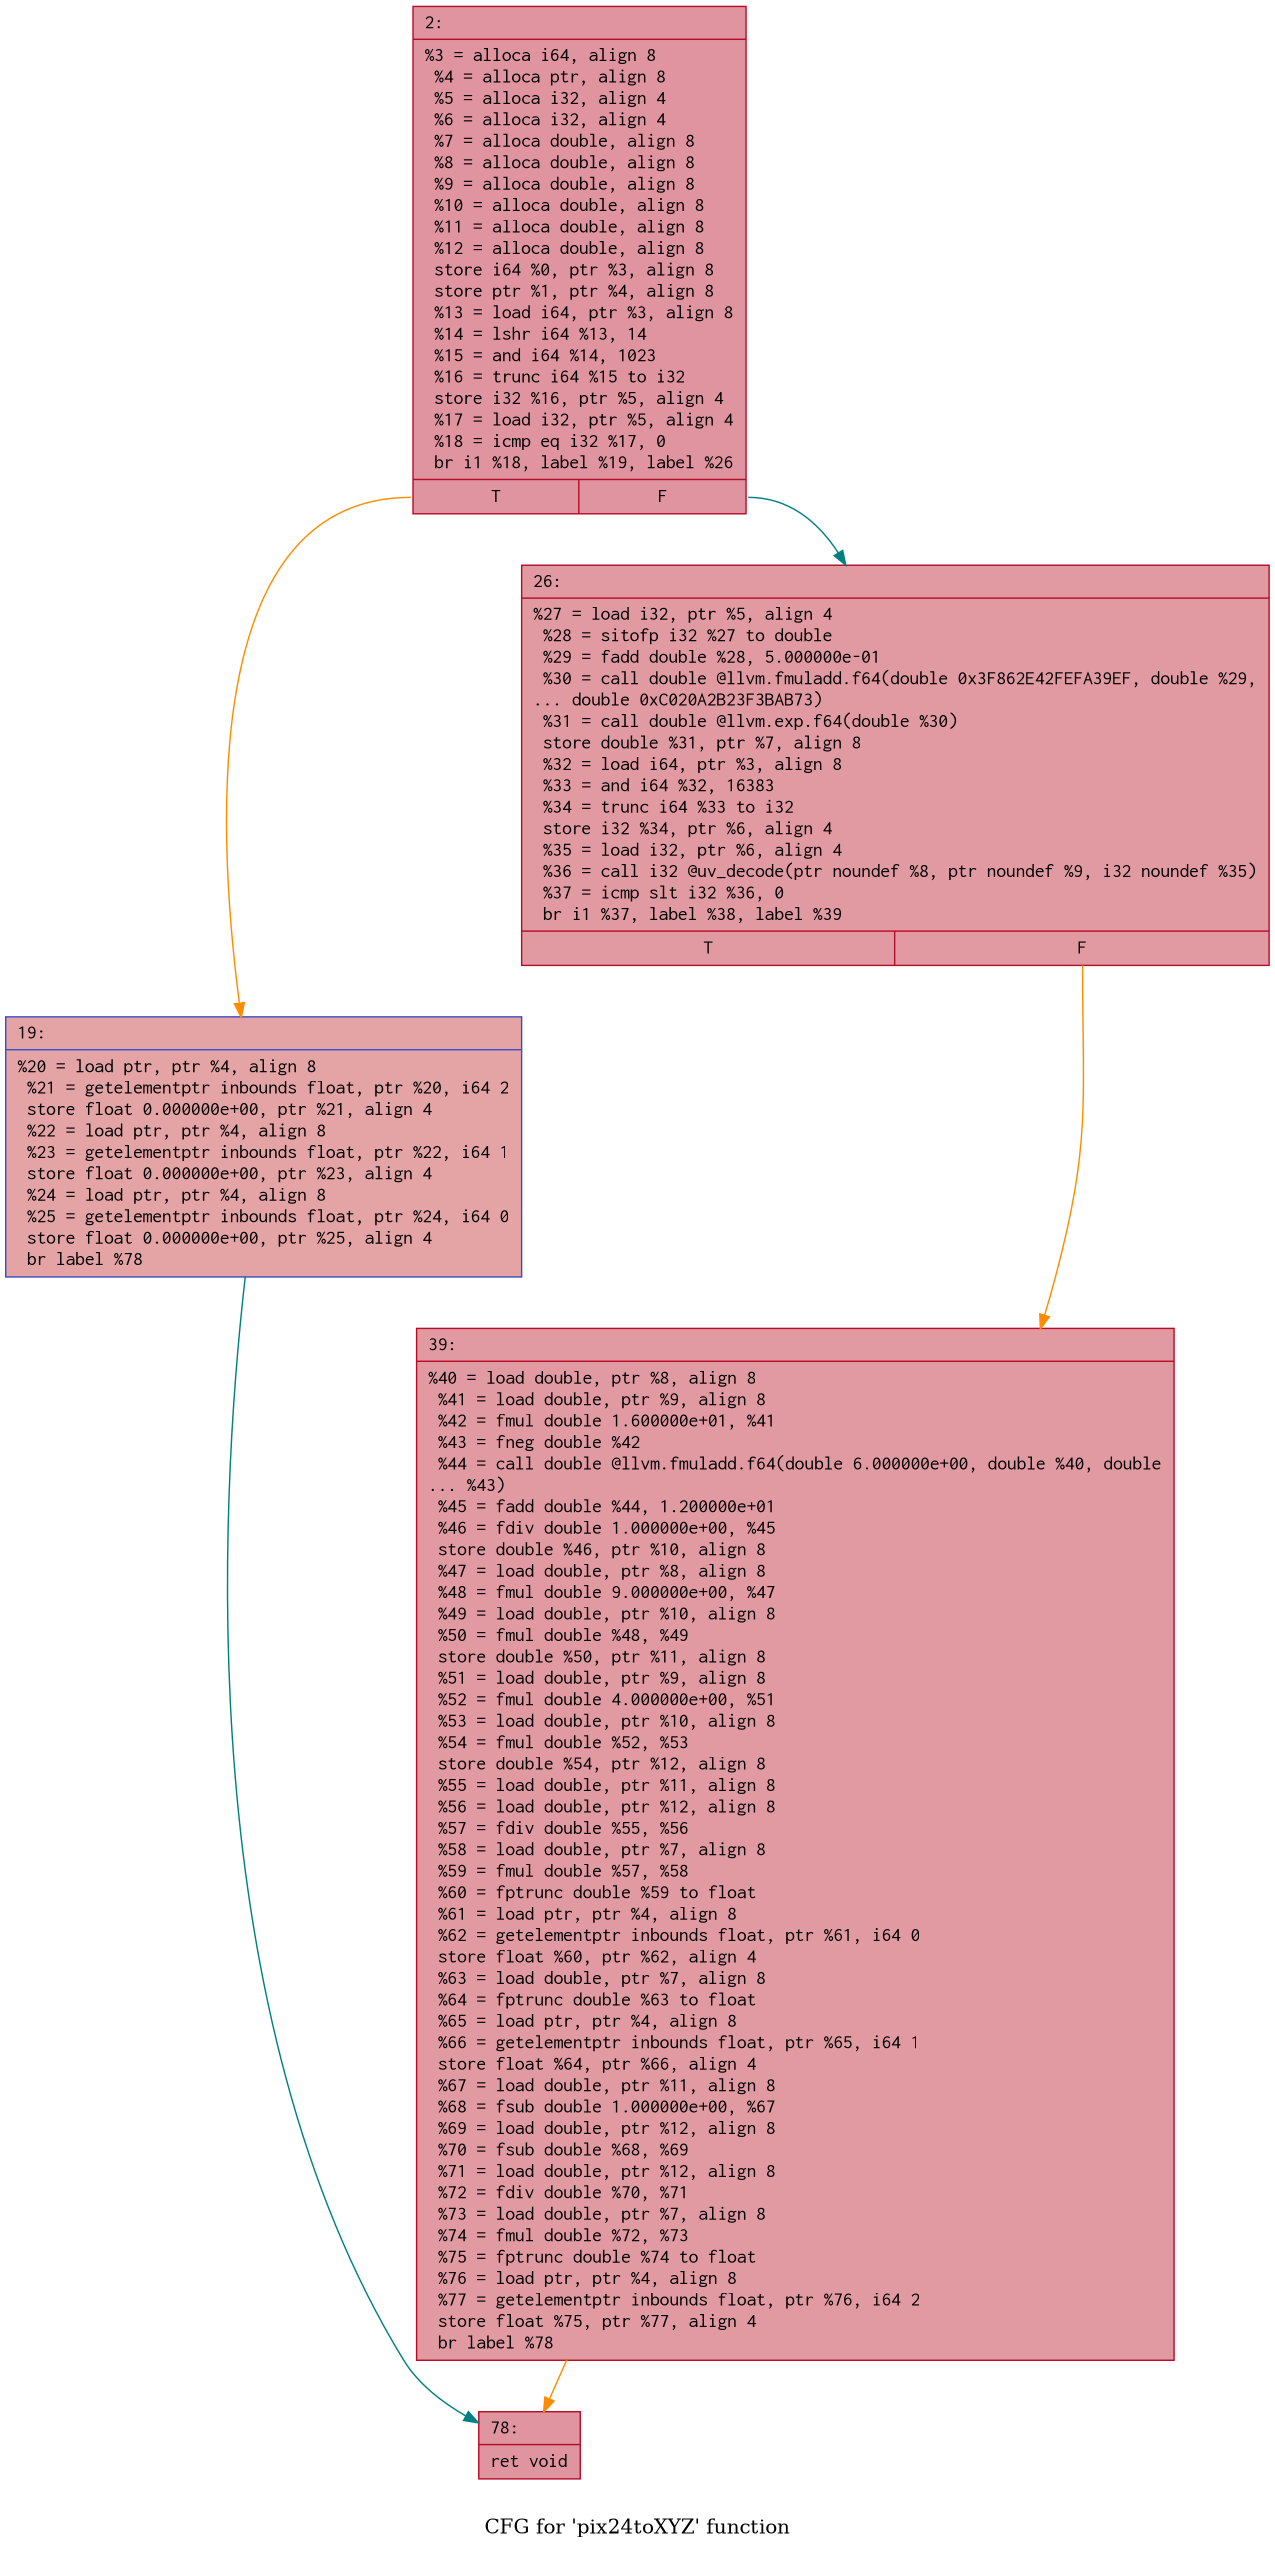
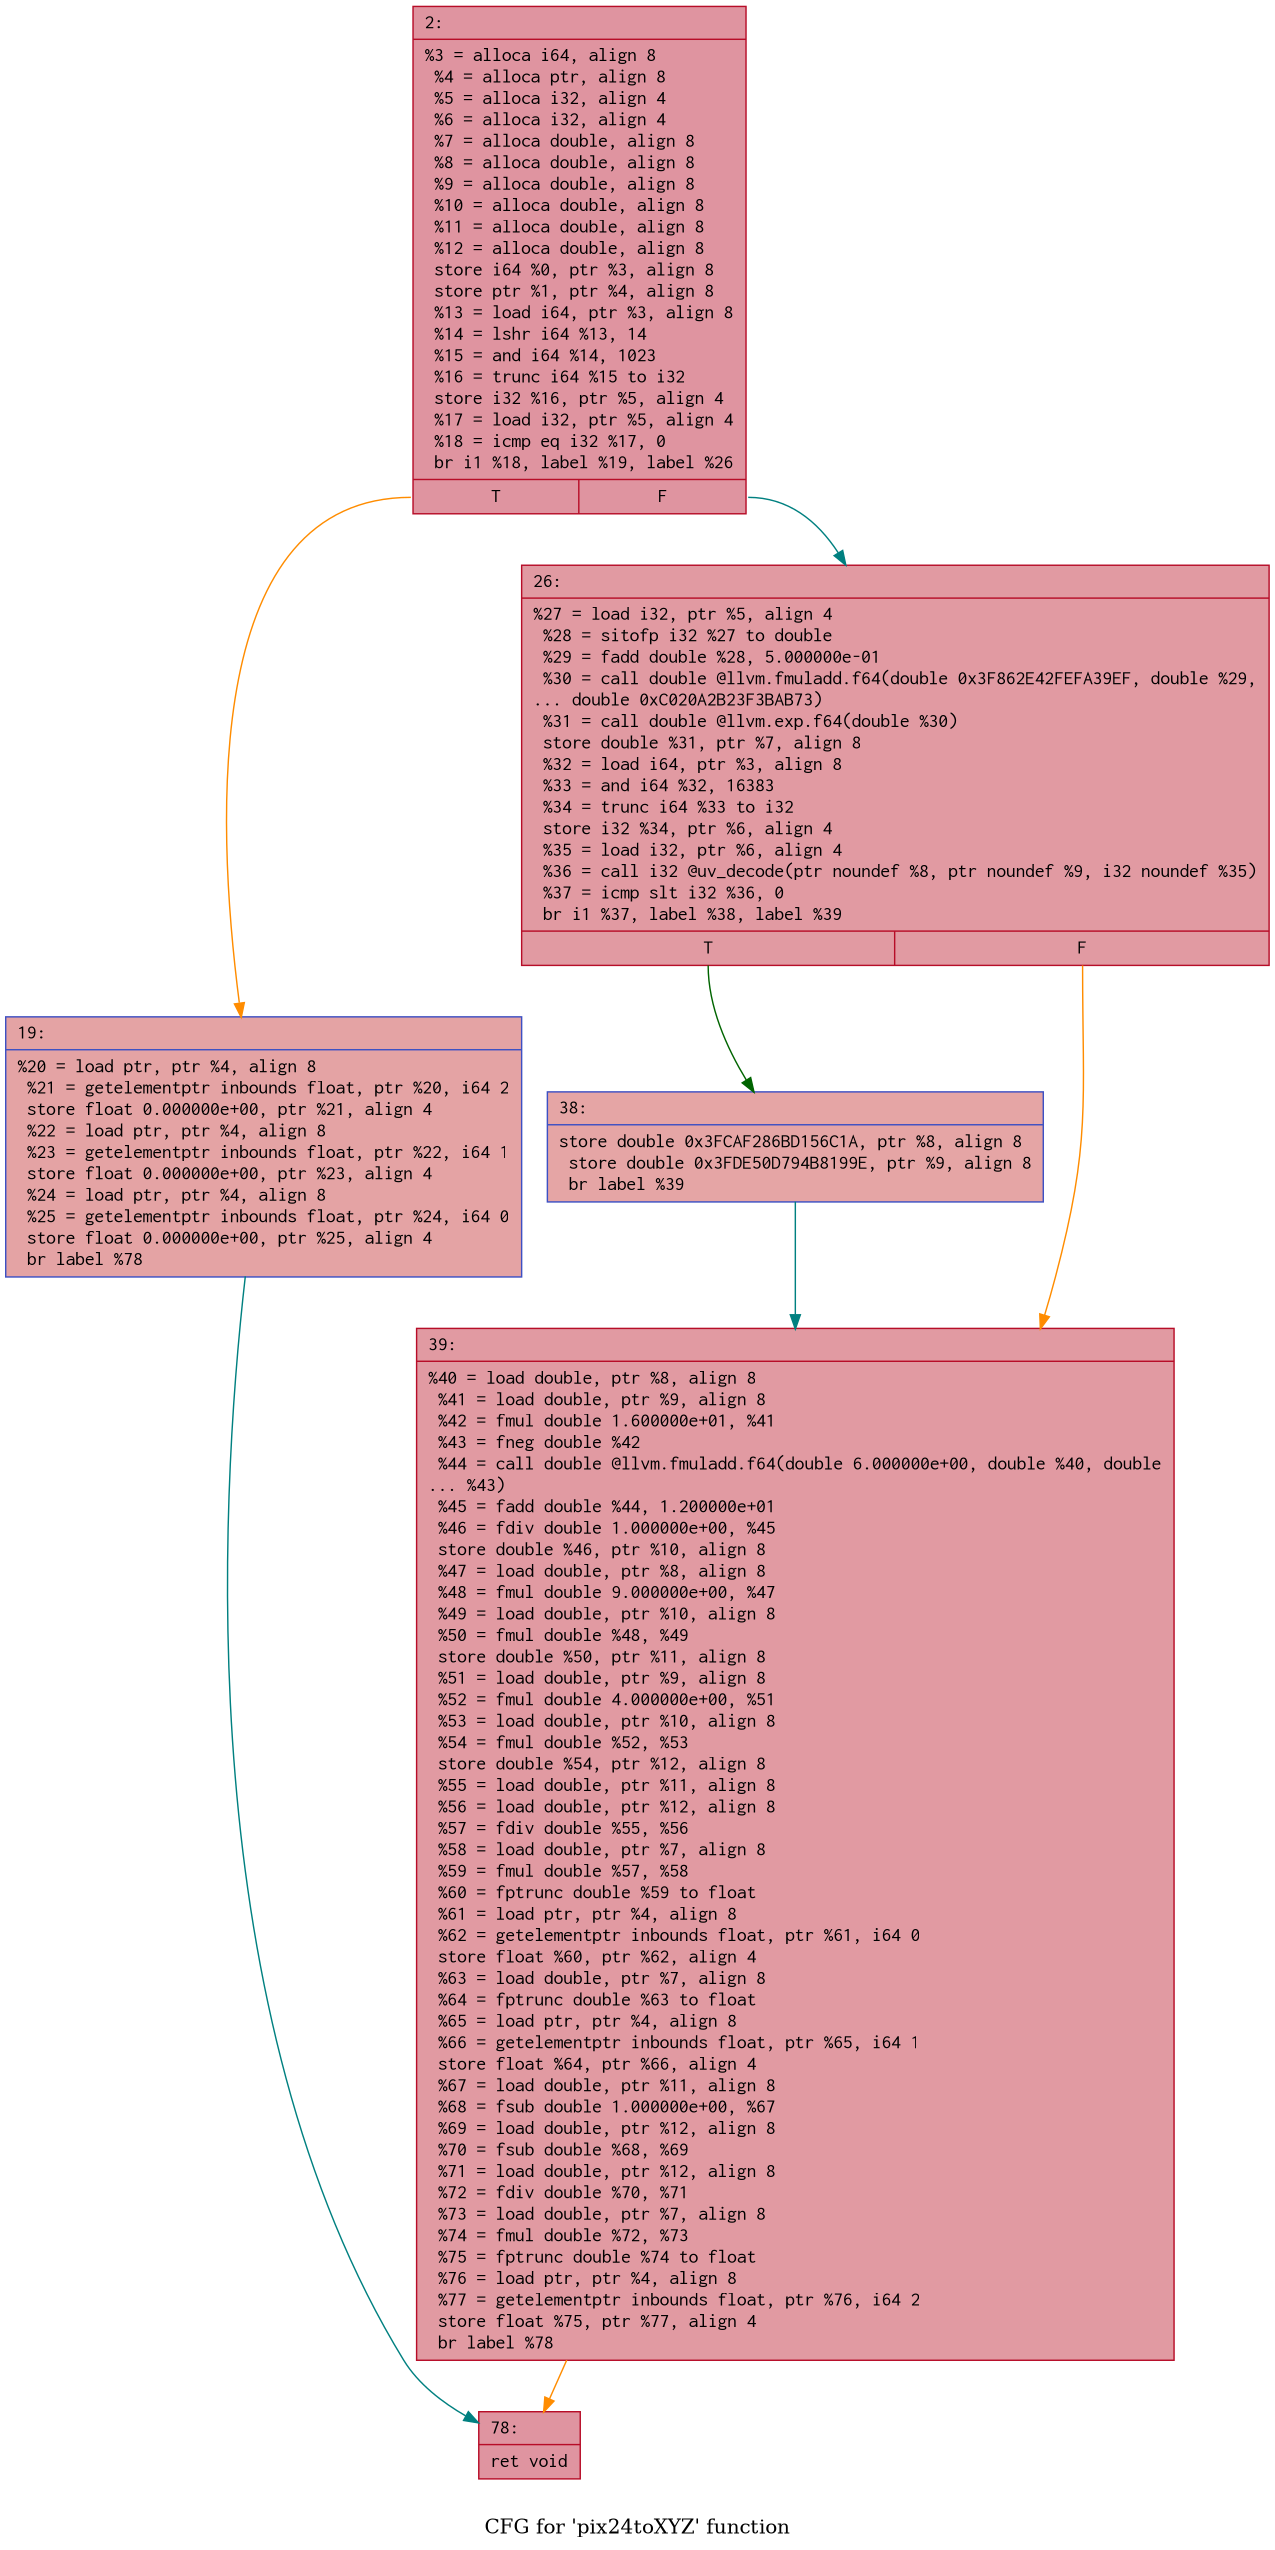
none -> (795, 1147)
